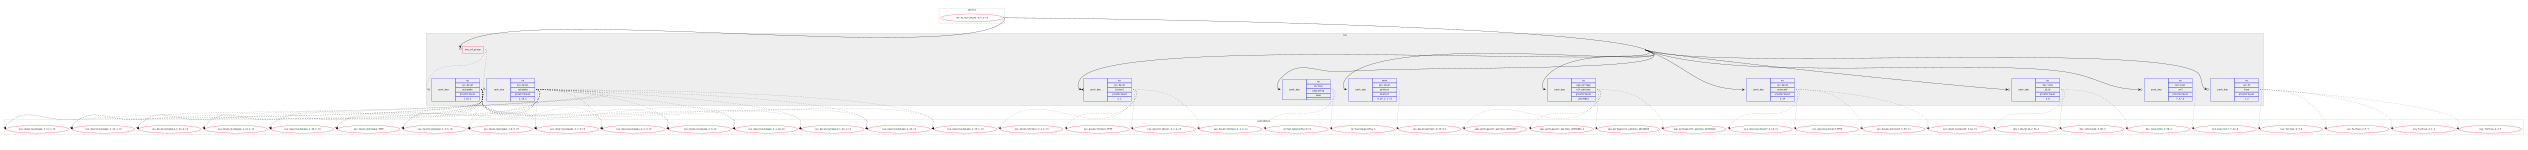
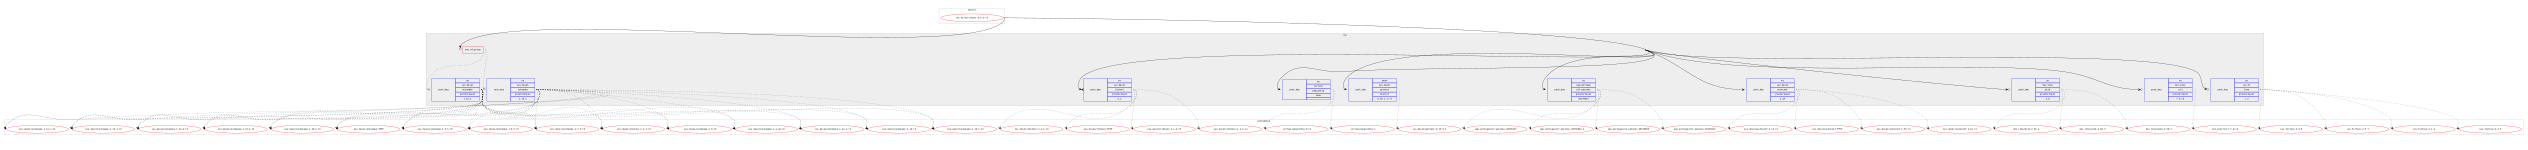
(634, 129) -> (634, 129)
